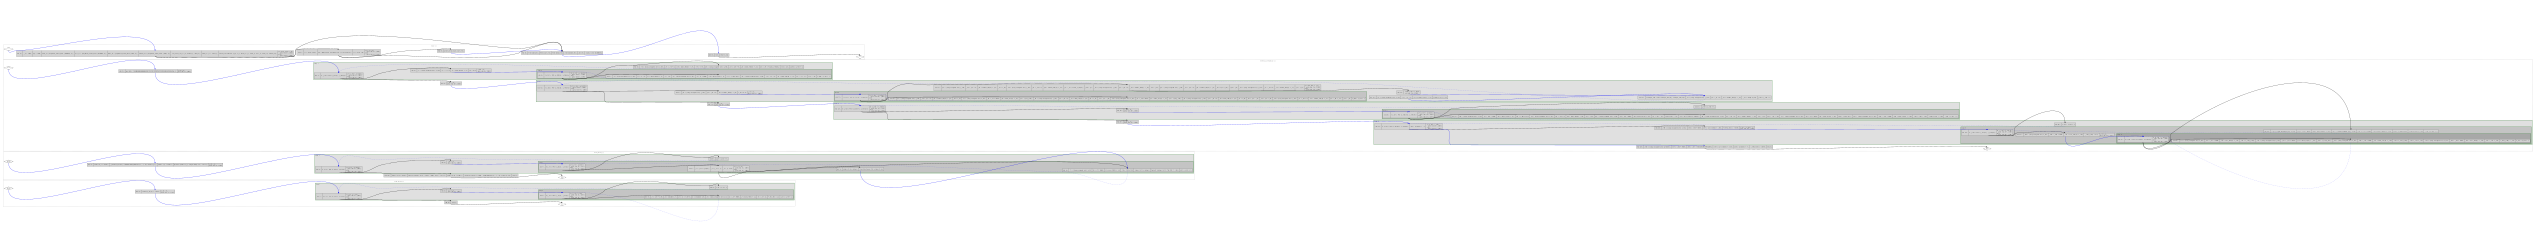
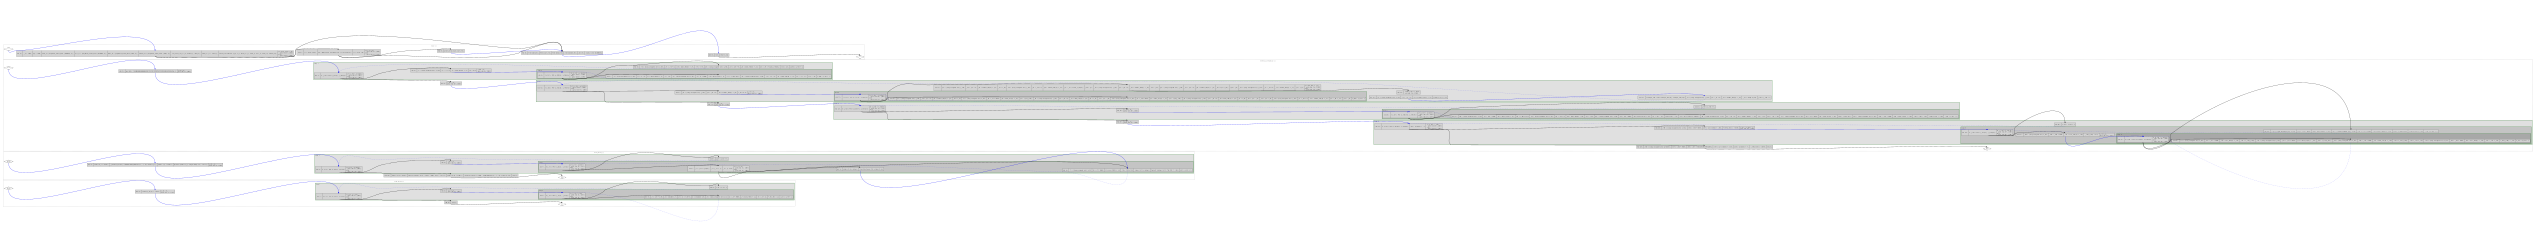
(1556, 95) -> none
(1550, 145) -> (1550, 145)
